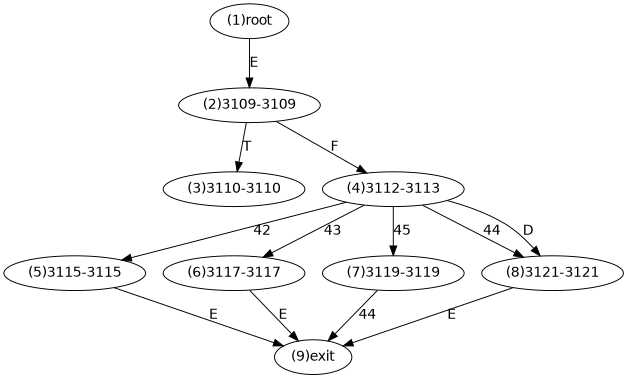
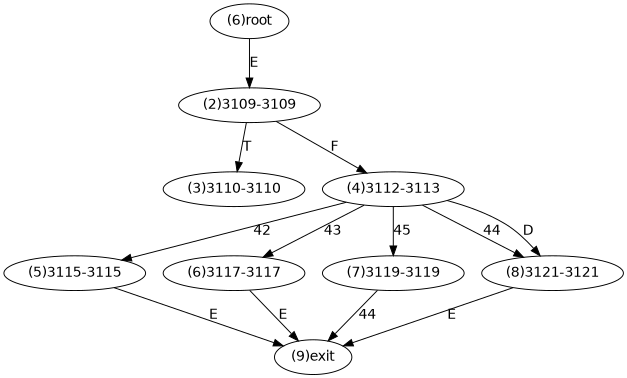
(249, 21) -> (249, 21)
